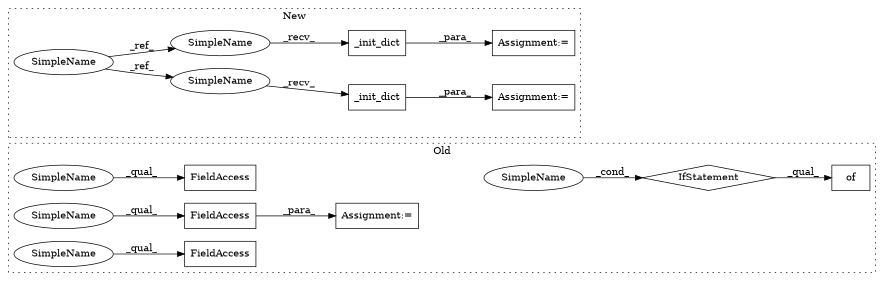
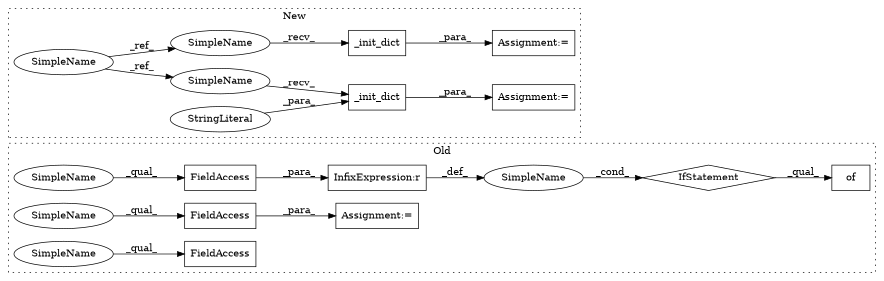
none -> (220, 119)
none -> (377, 178)
